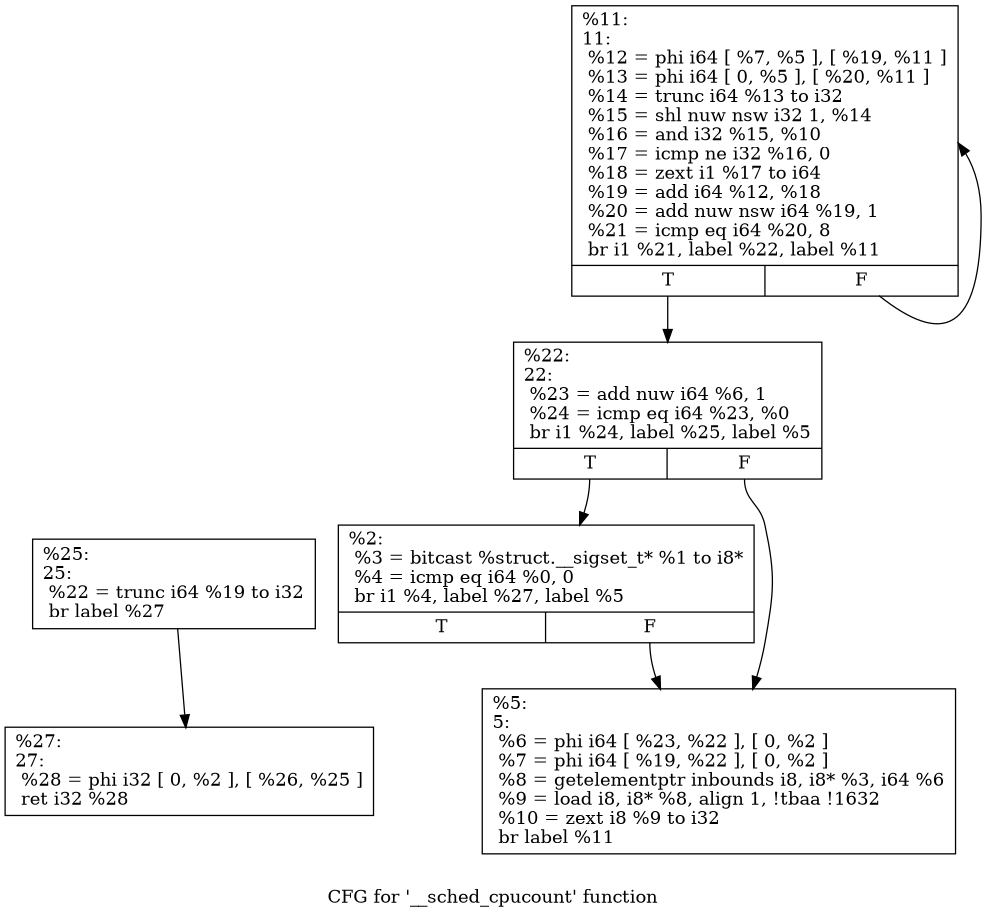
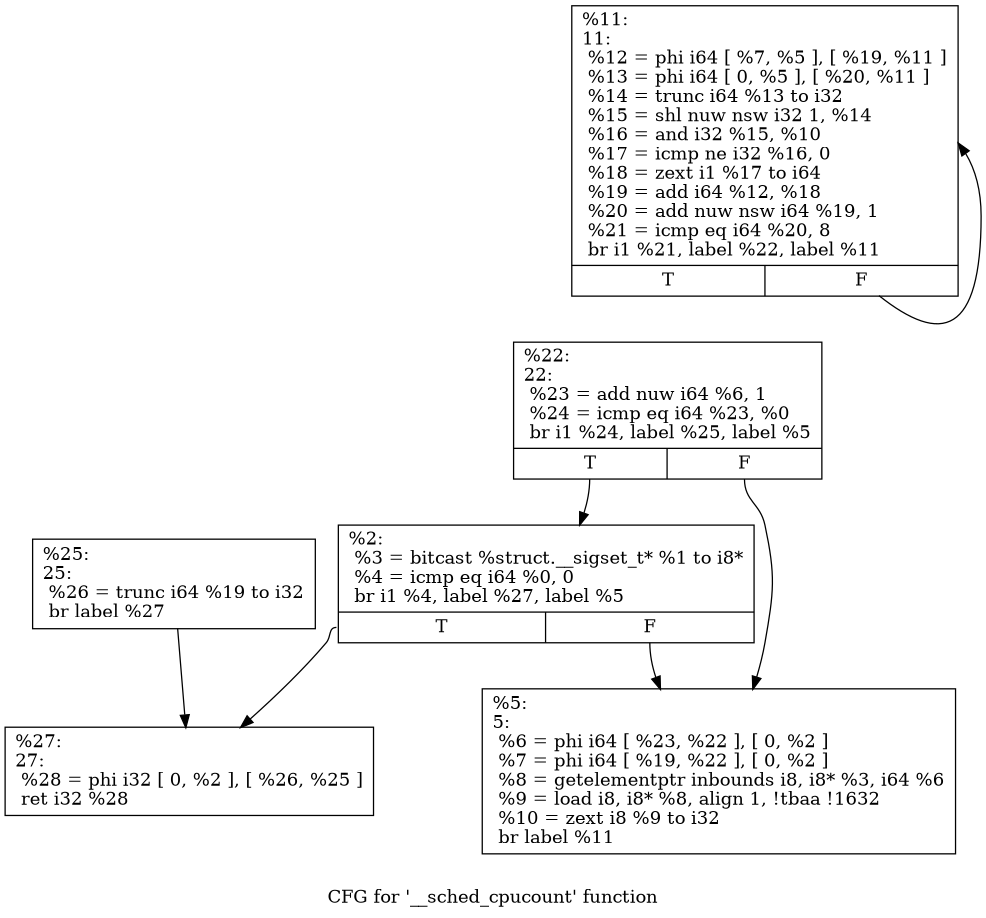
(668, 313) -> none
(174, 593) -> (174, 593)
none -> (296, 675)
